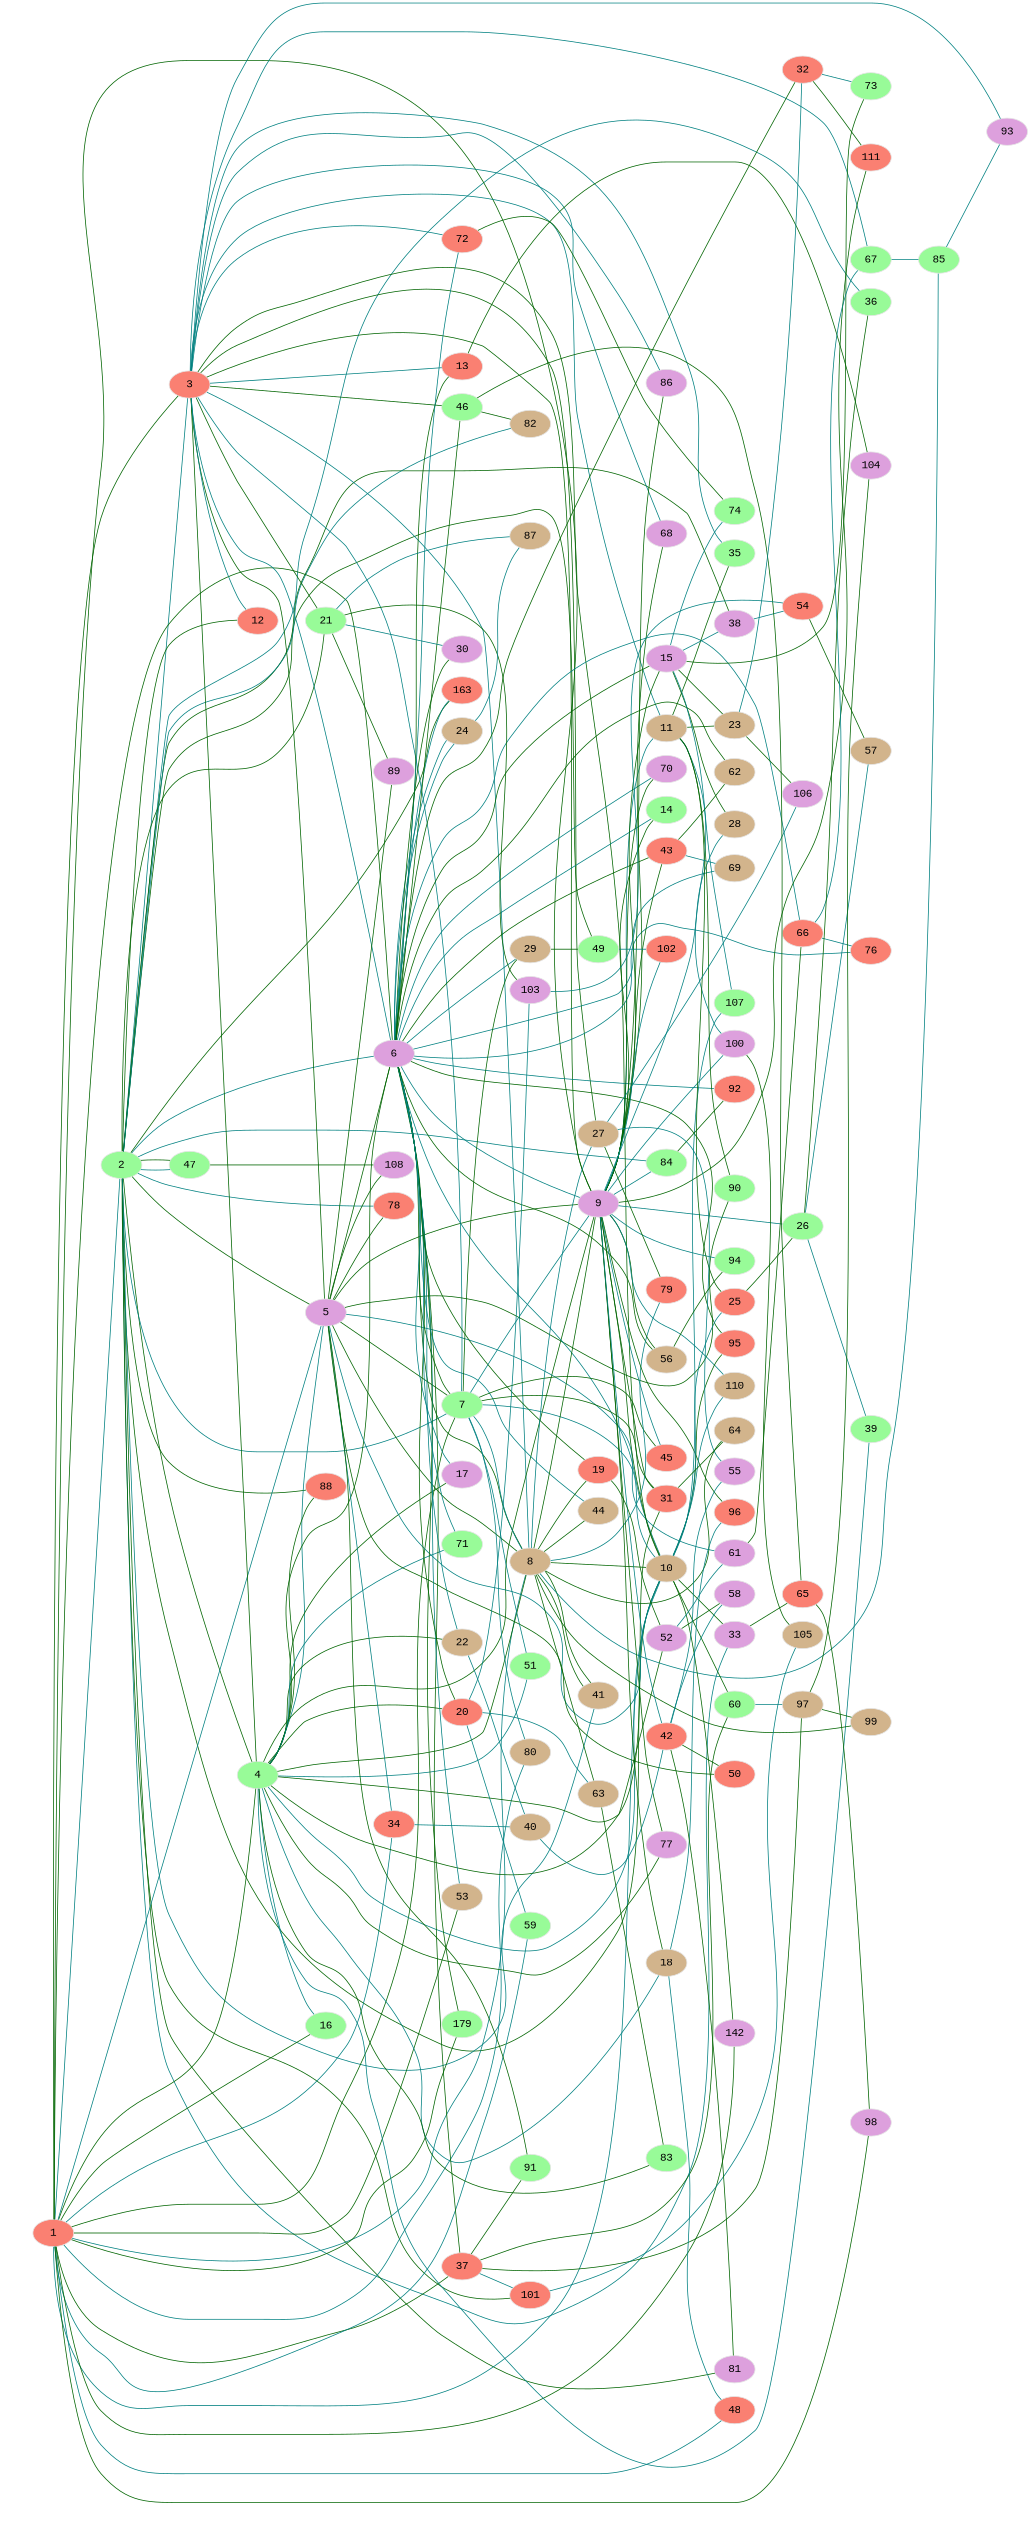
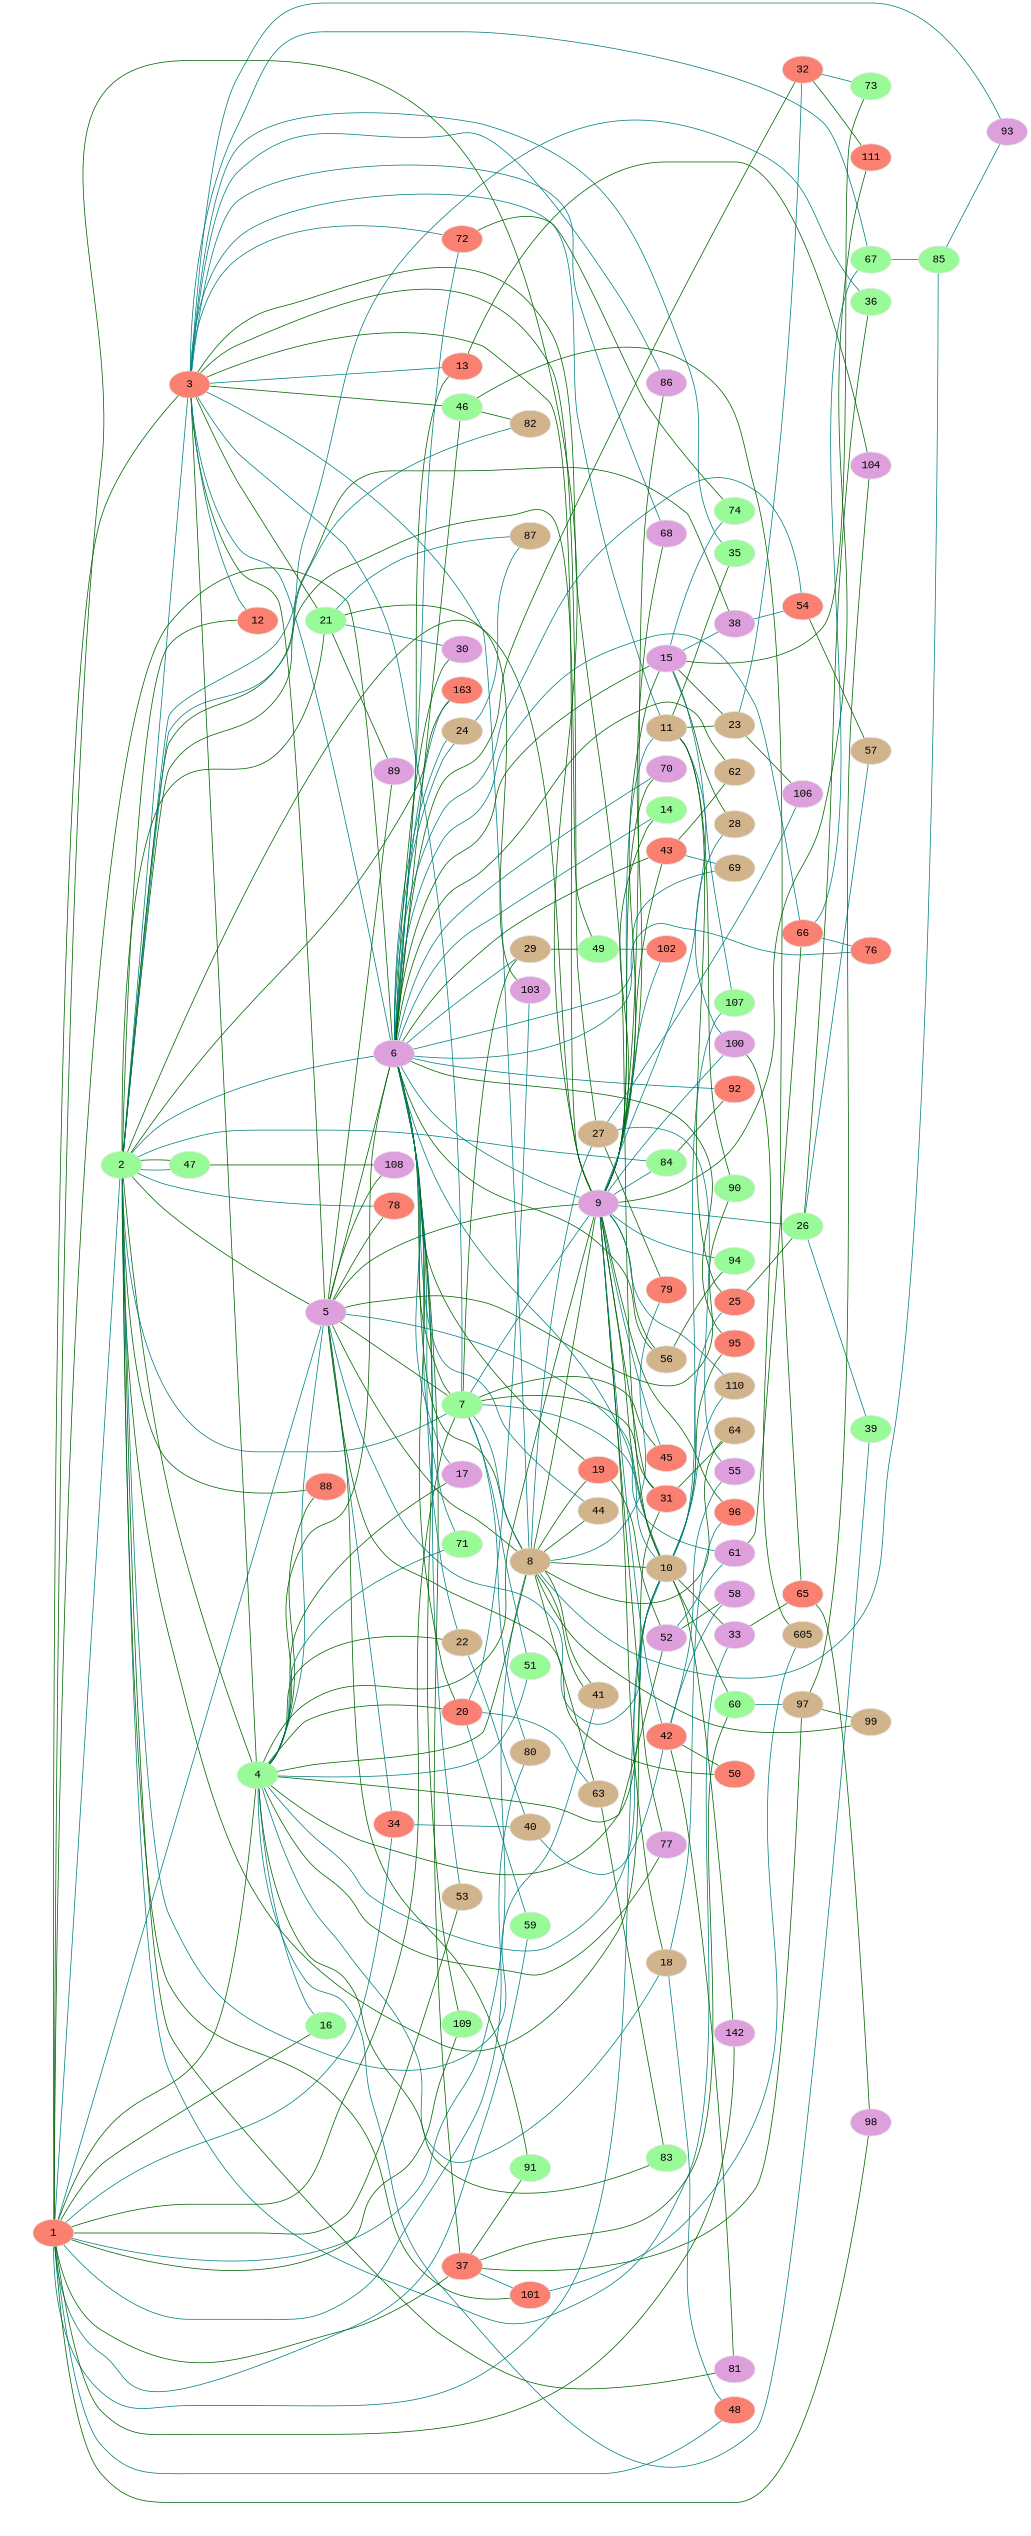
none -> (472, 628)
(632, 753) -> (534, 656)
(803, 1635) -> (803, 1635)
(462, 2024) -> (462, 2024)
